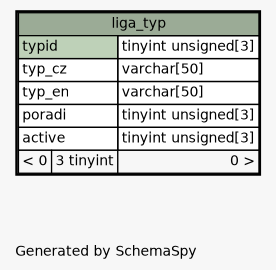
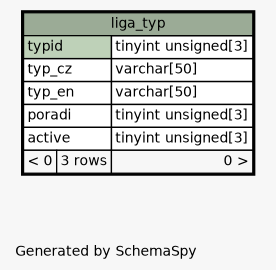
(85, 161) -> (84, 161)
